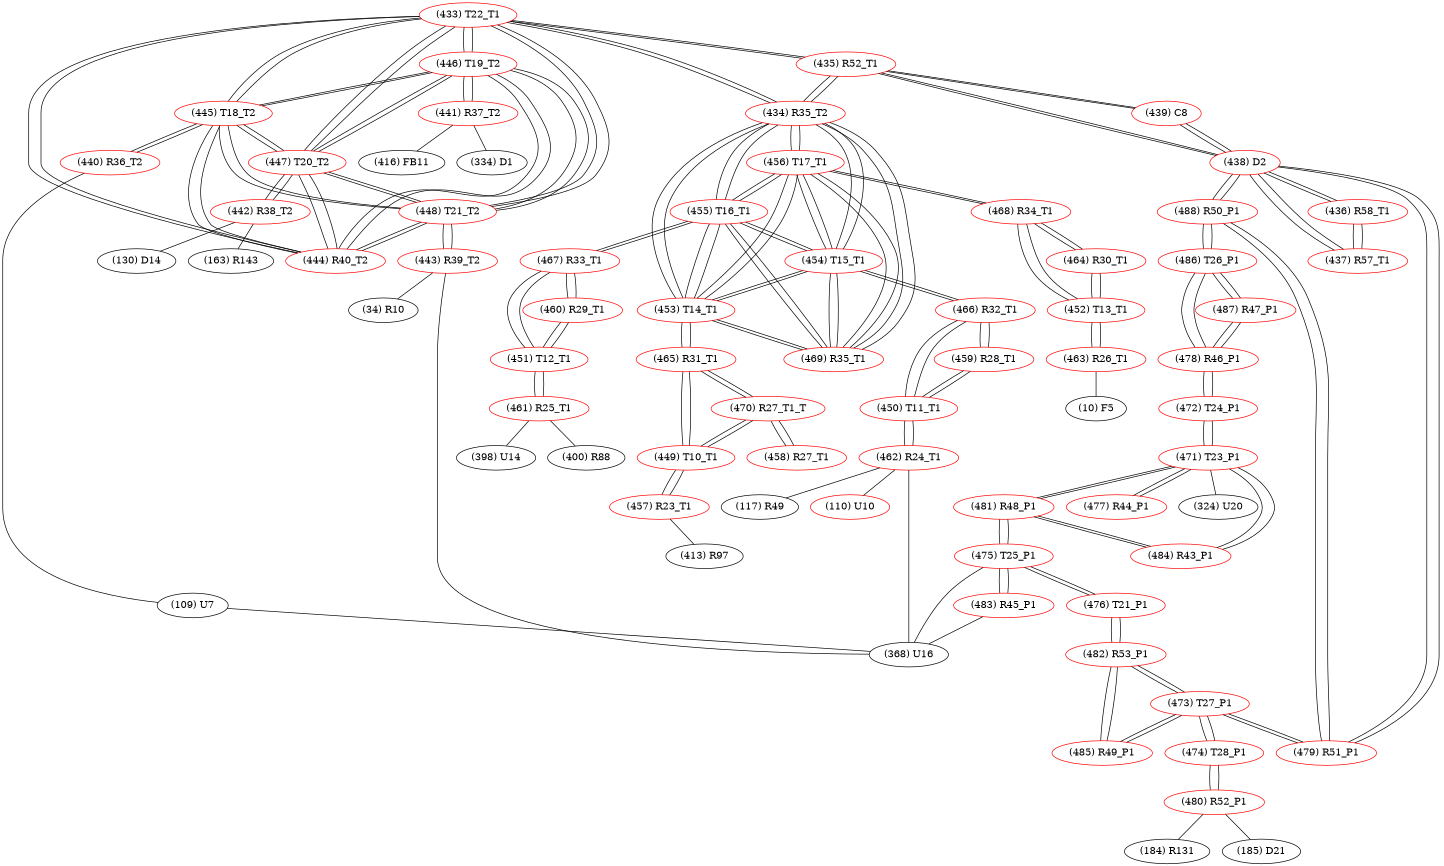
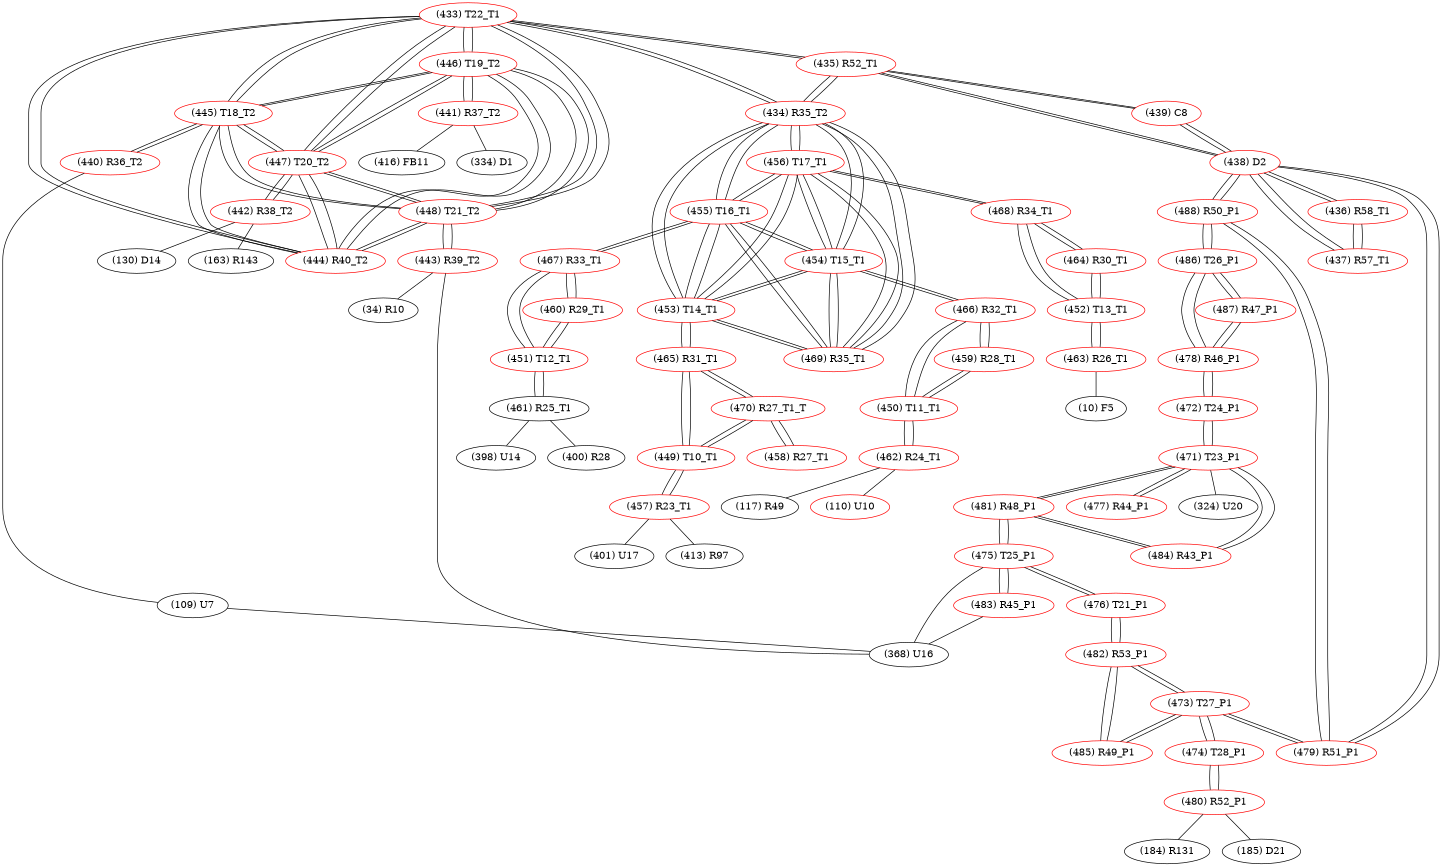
(539, 409) -> (539, 409)
(586, 458) -> (586, 458)
none -> (614, 556)
(909, 556) -> none
